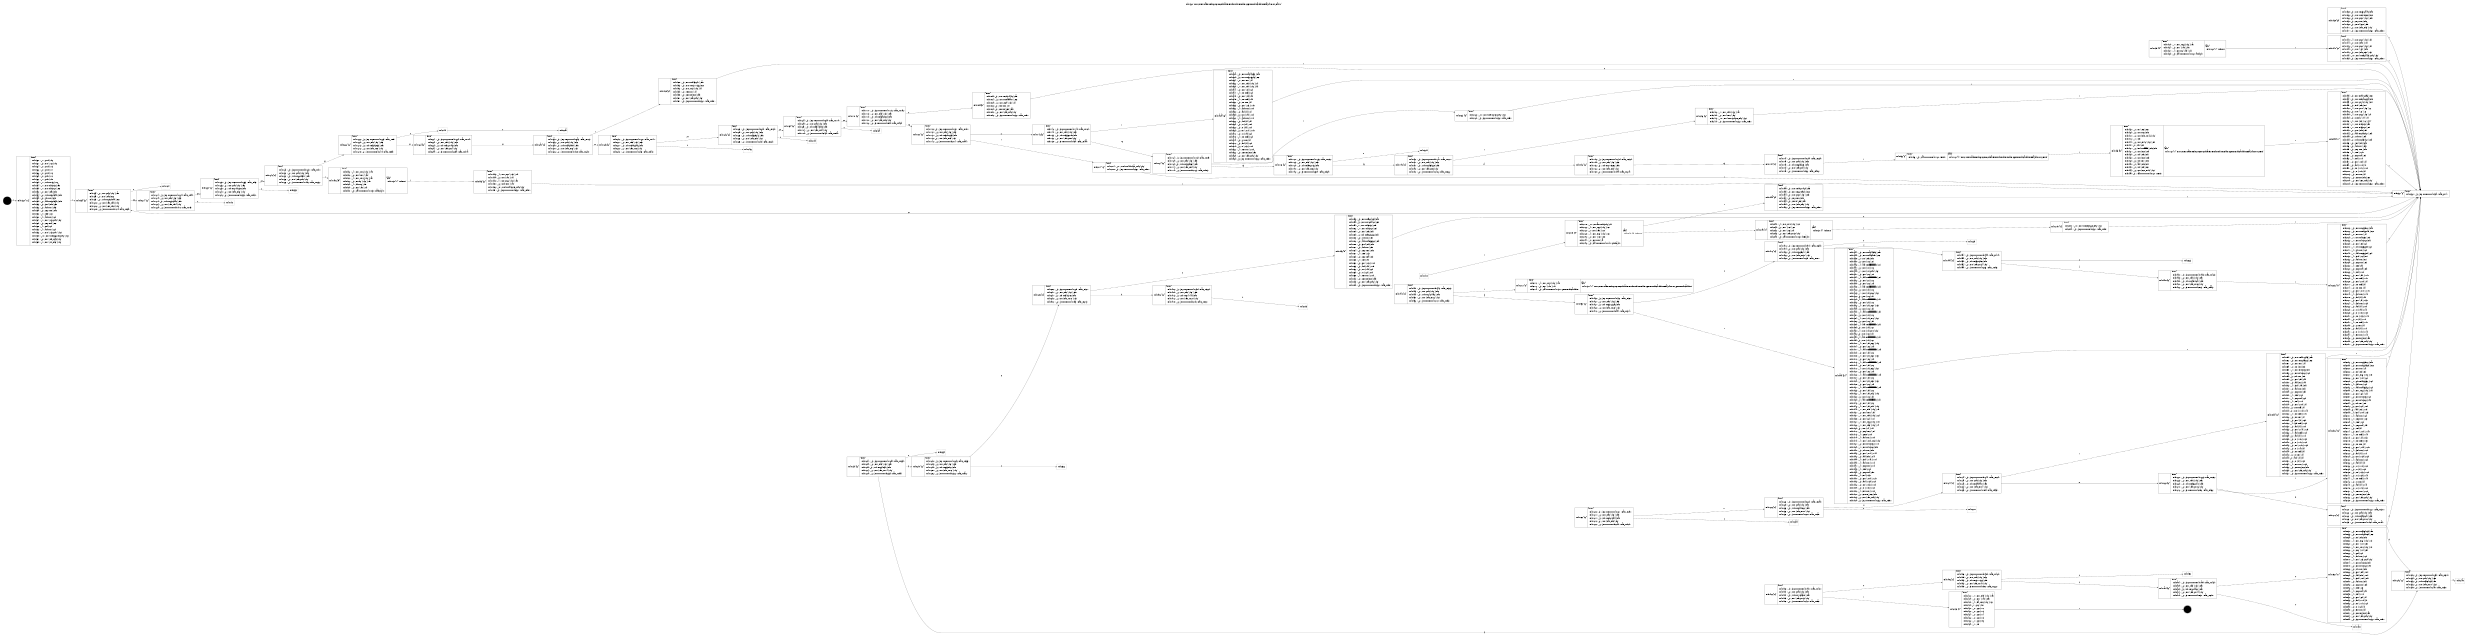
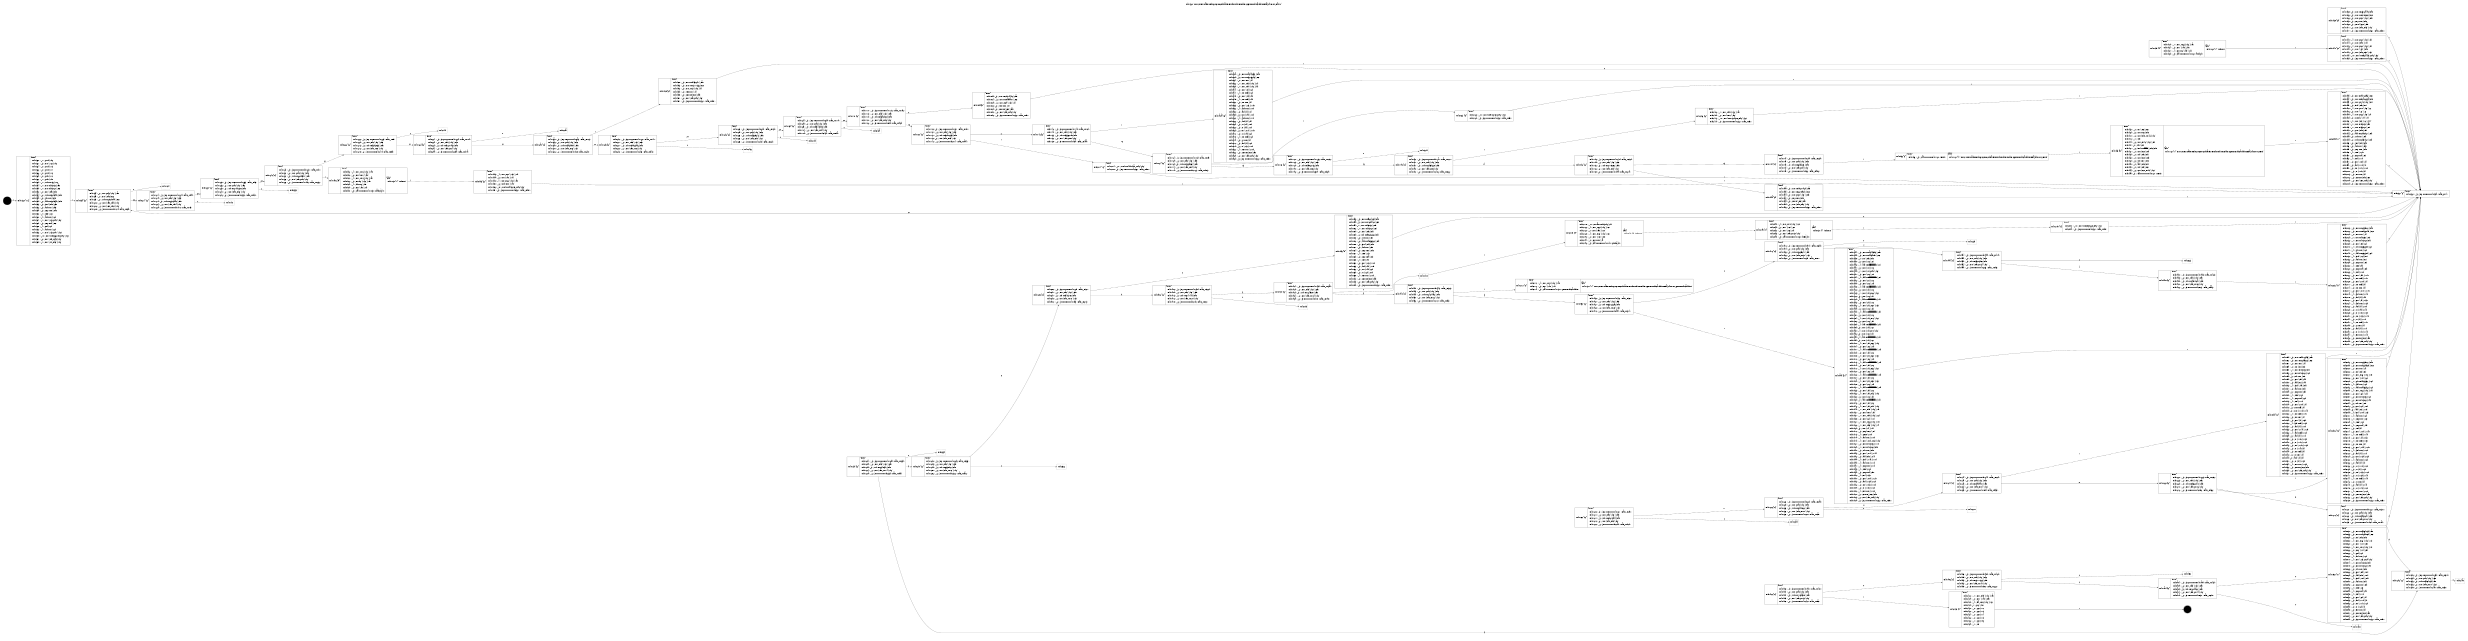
(502, 131) -> (515, 136)
(1703, 215) -> (1698, 182)
none -> (1303, 292)
